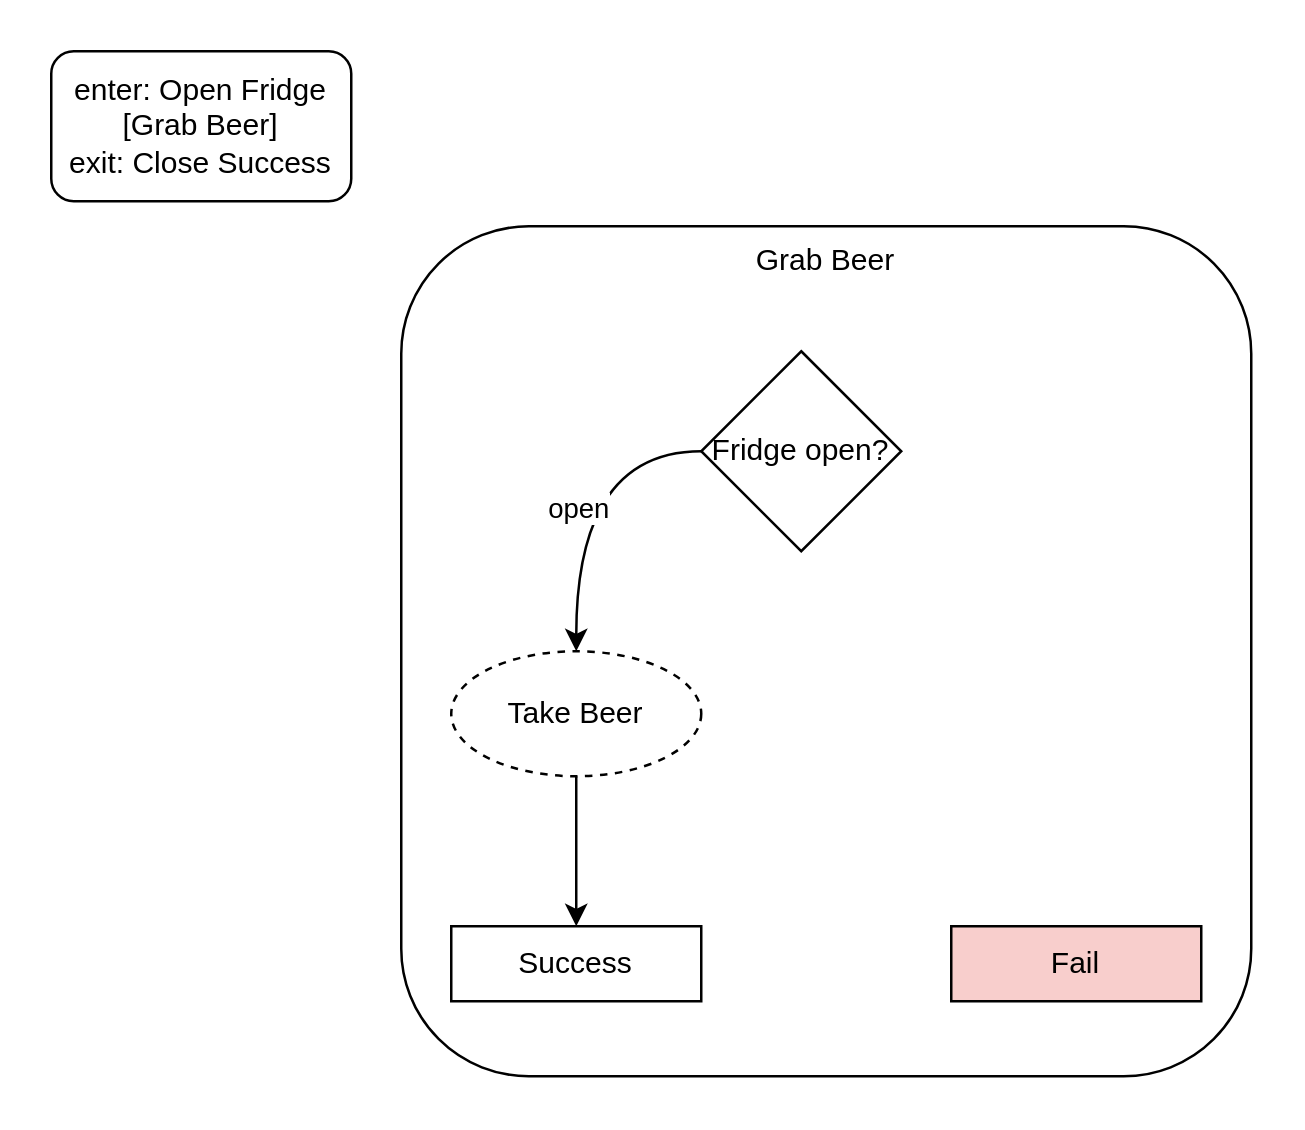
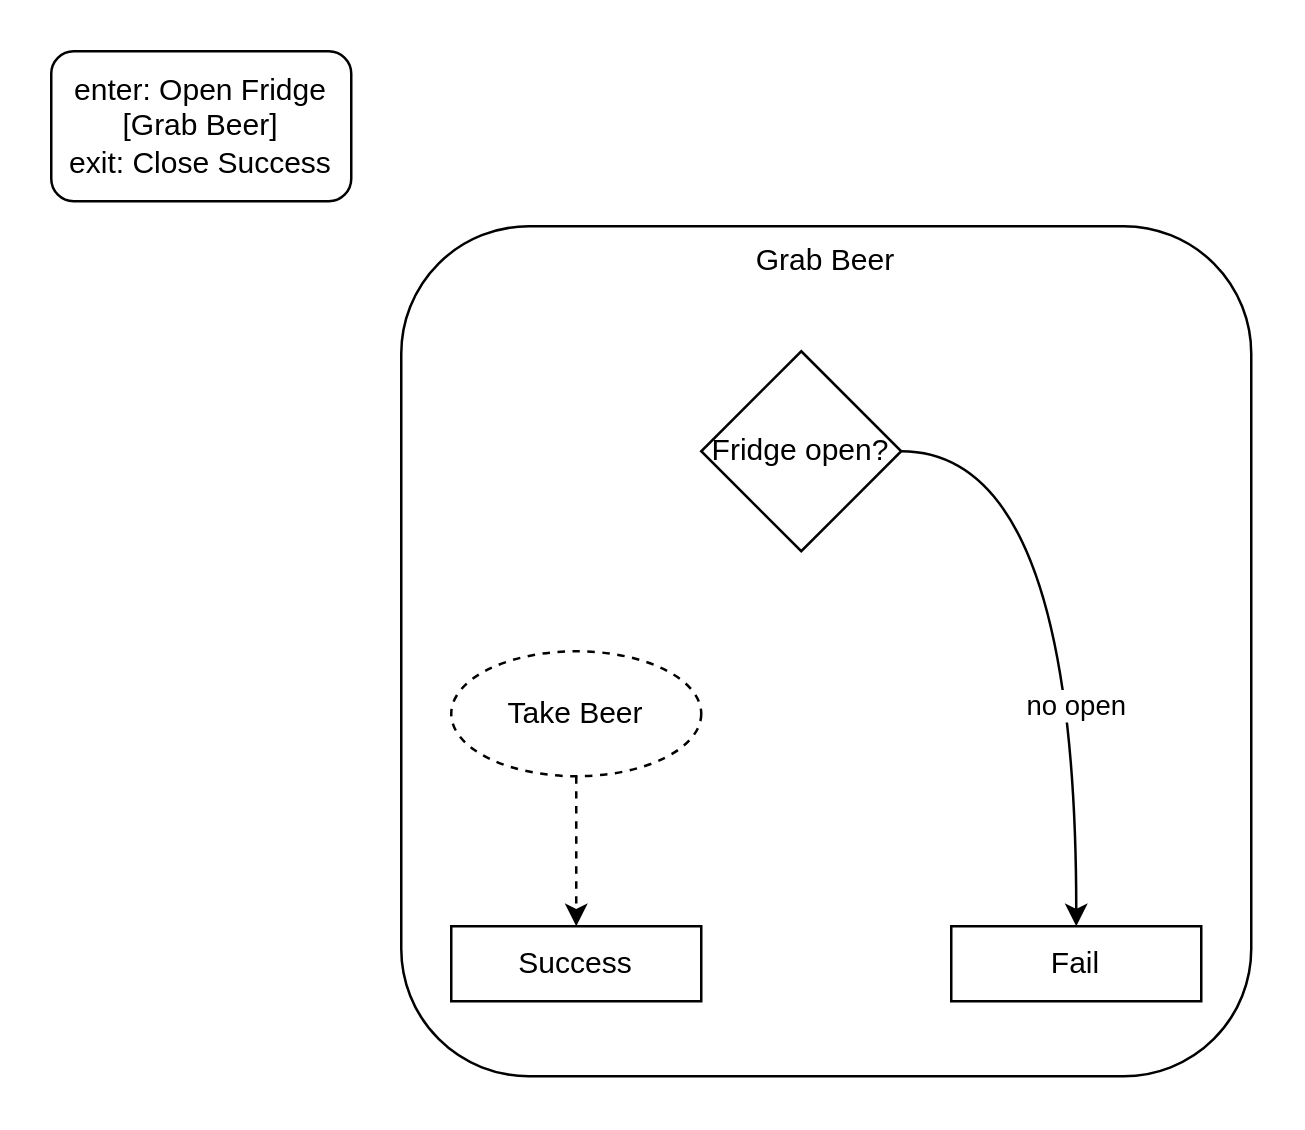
(599, 513) -> none
none -> (1021, 540)
(576, 846) -> (576, 846)
(1076, 964) -> (1076, 964)
